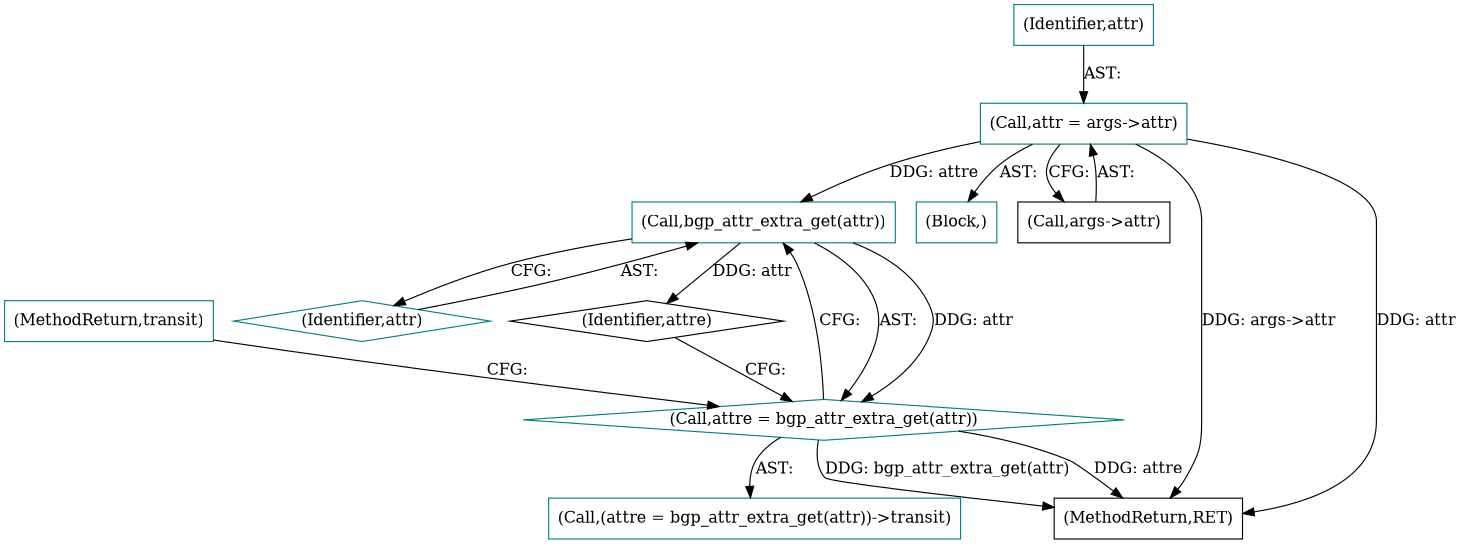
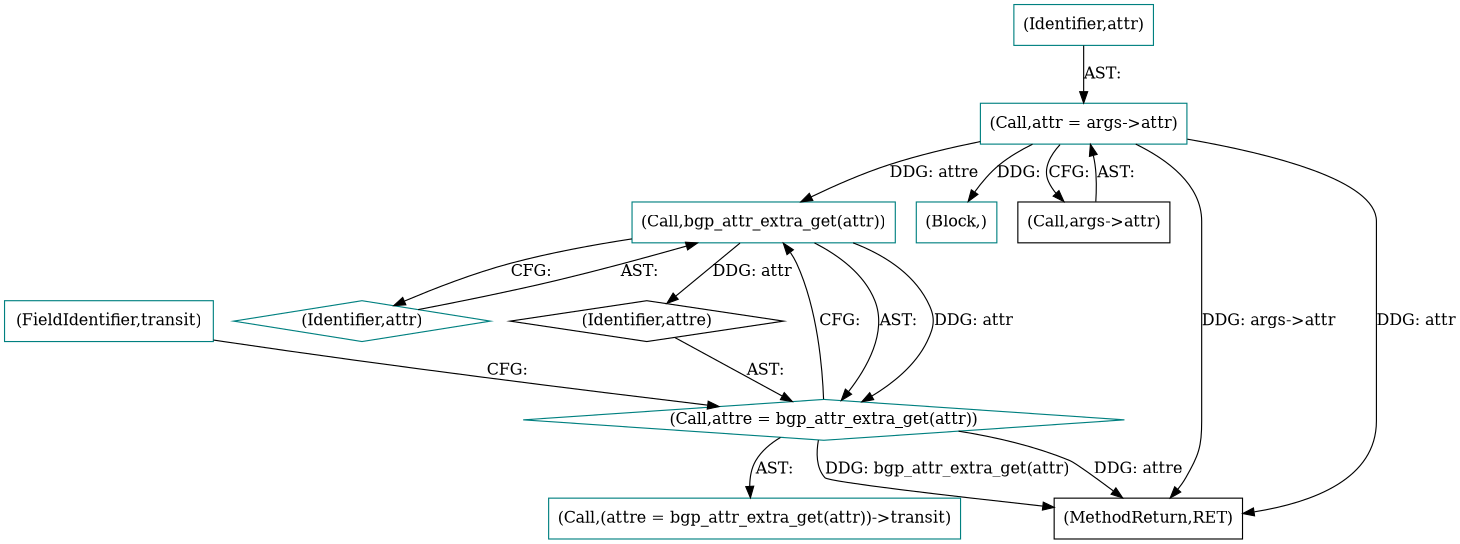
(1021, 173) -> (1021, 173)
(109, 321) -> (109, 321)
(768, 370) -> (768, 370)
